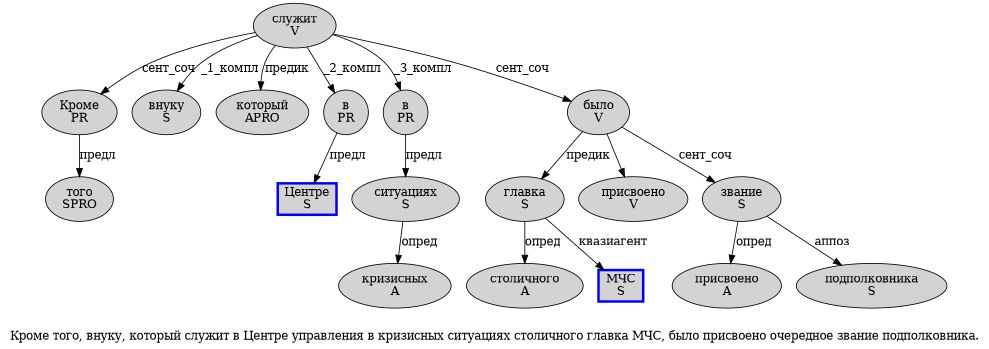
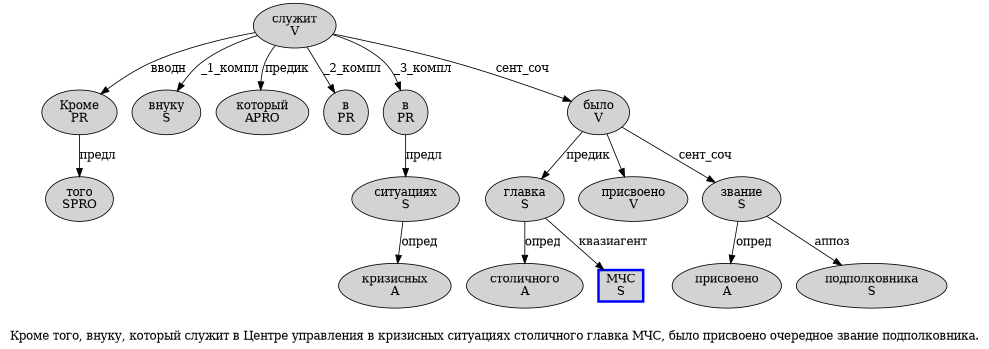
(168, 69) -> (168, 69)
(307, 199) -> none
